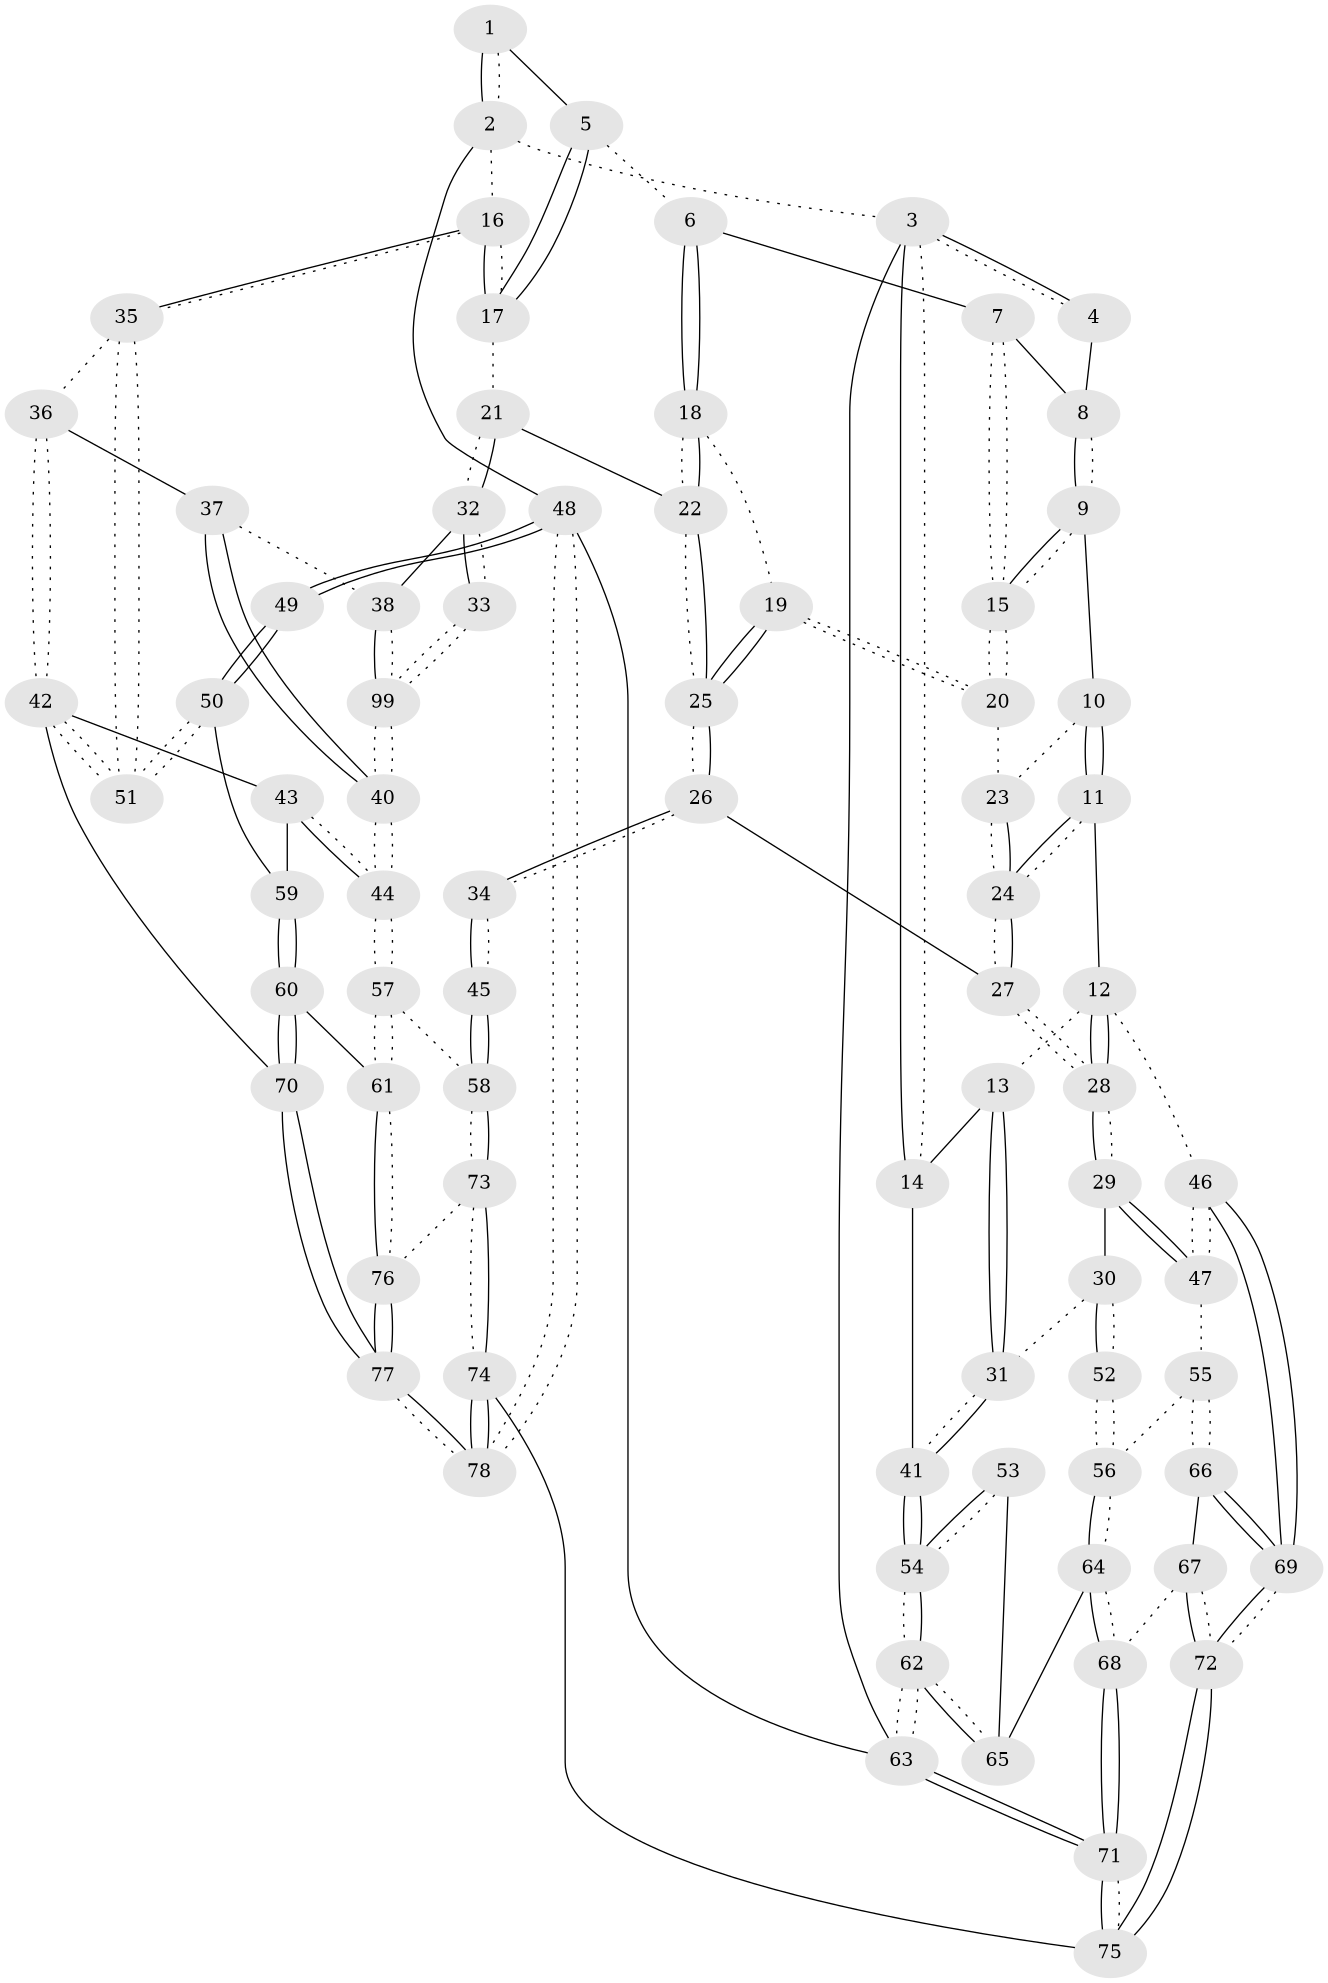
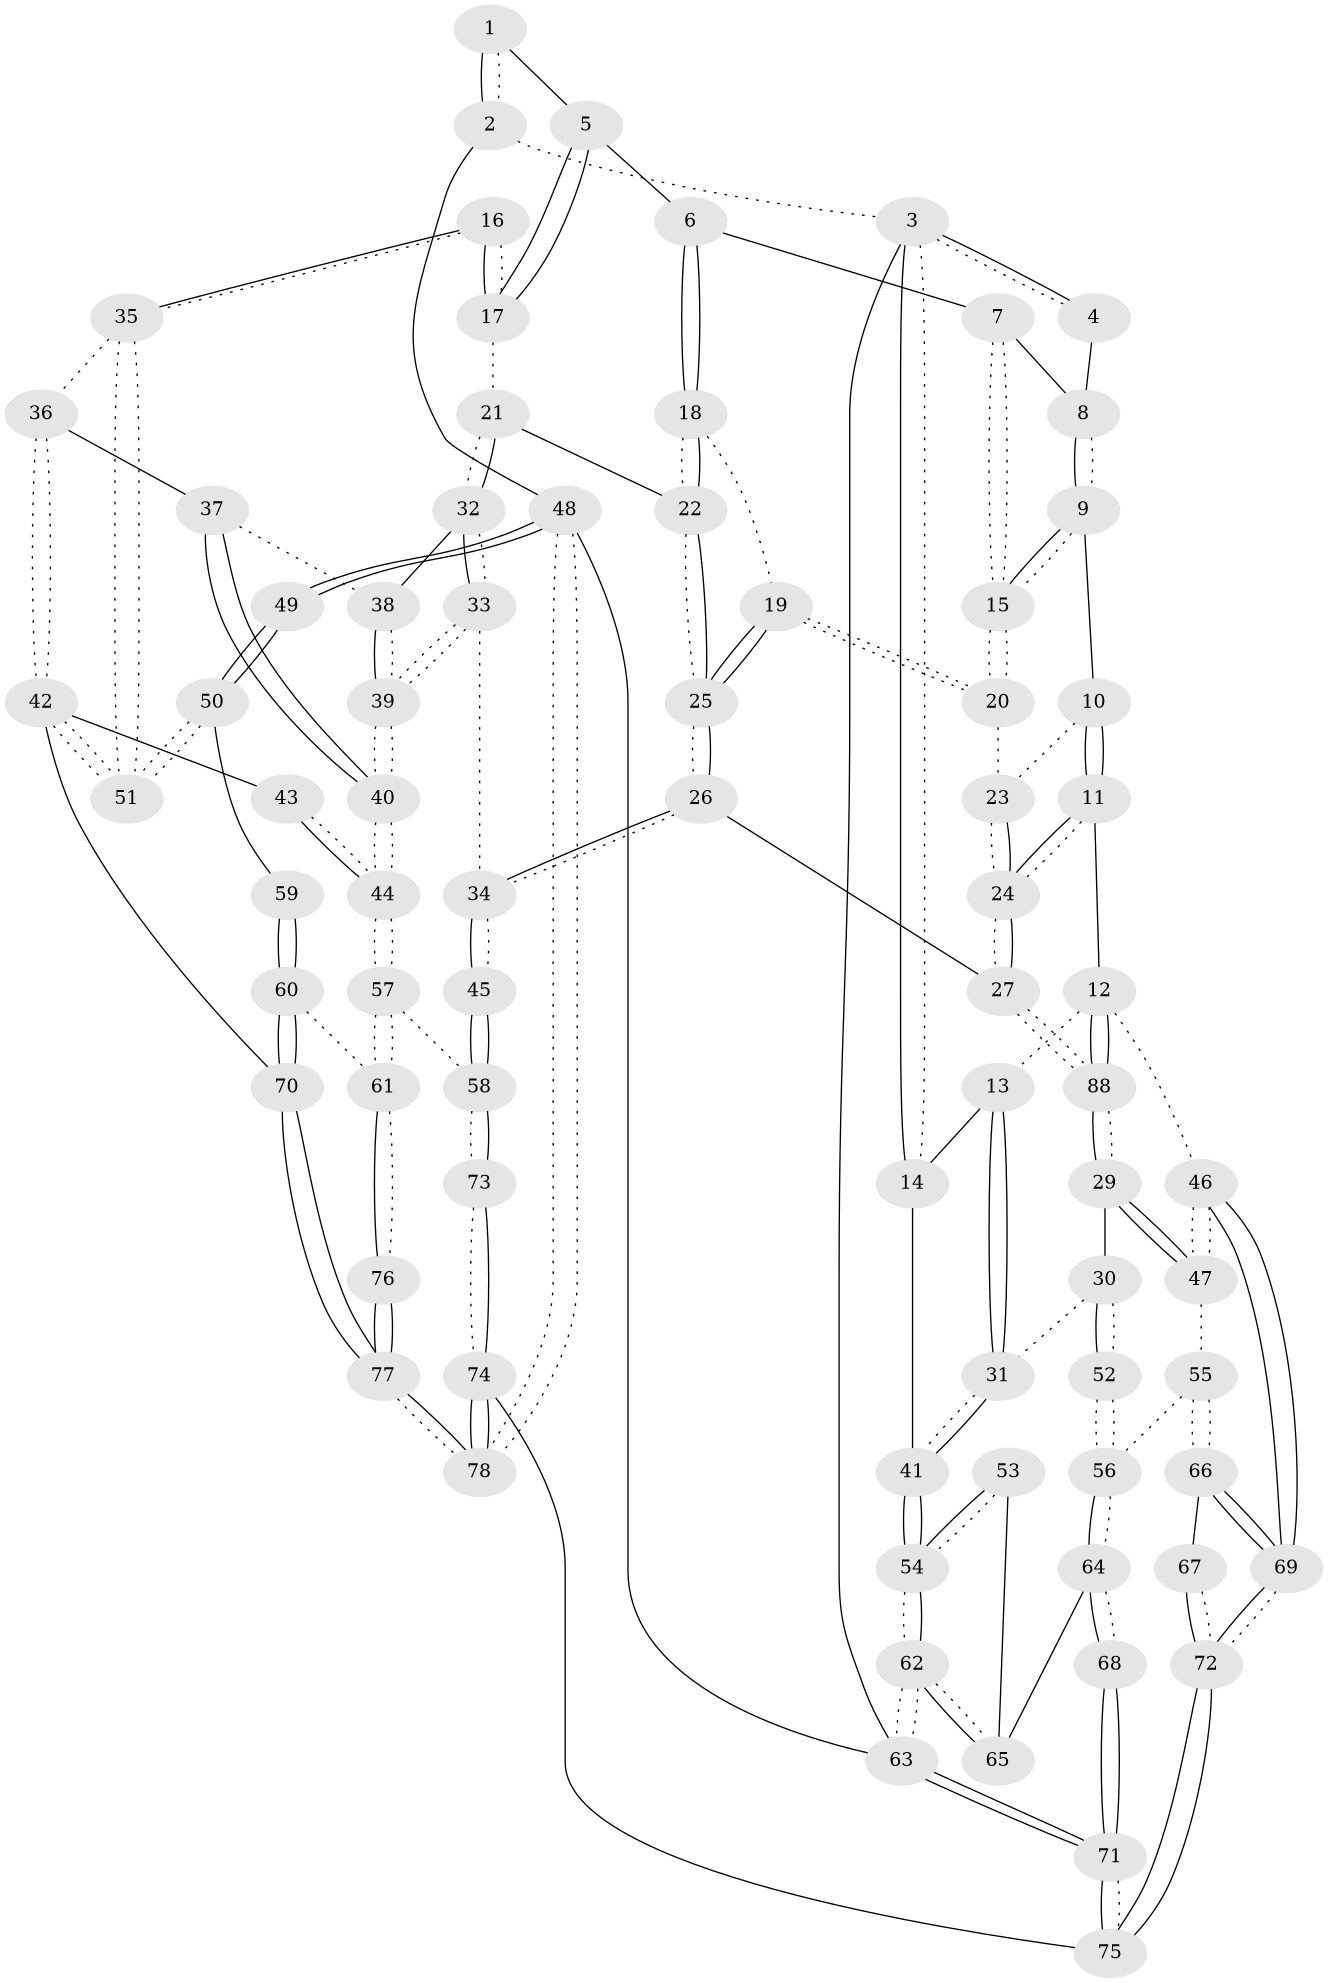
(631, 167) -> (631, 167)
(492, 174) -> none
(383, 703) -> (383, 703)
none -> (480, 751)
(287, 847) -> none
(335, 1039) -> (335, 1039)
(1100, 1088) -> (1100, 1088)
(432, 1232) -> none
(1150, 1617) -> none
